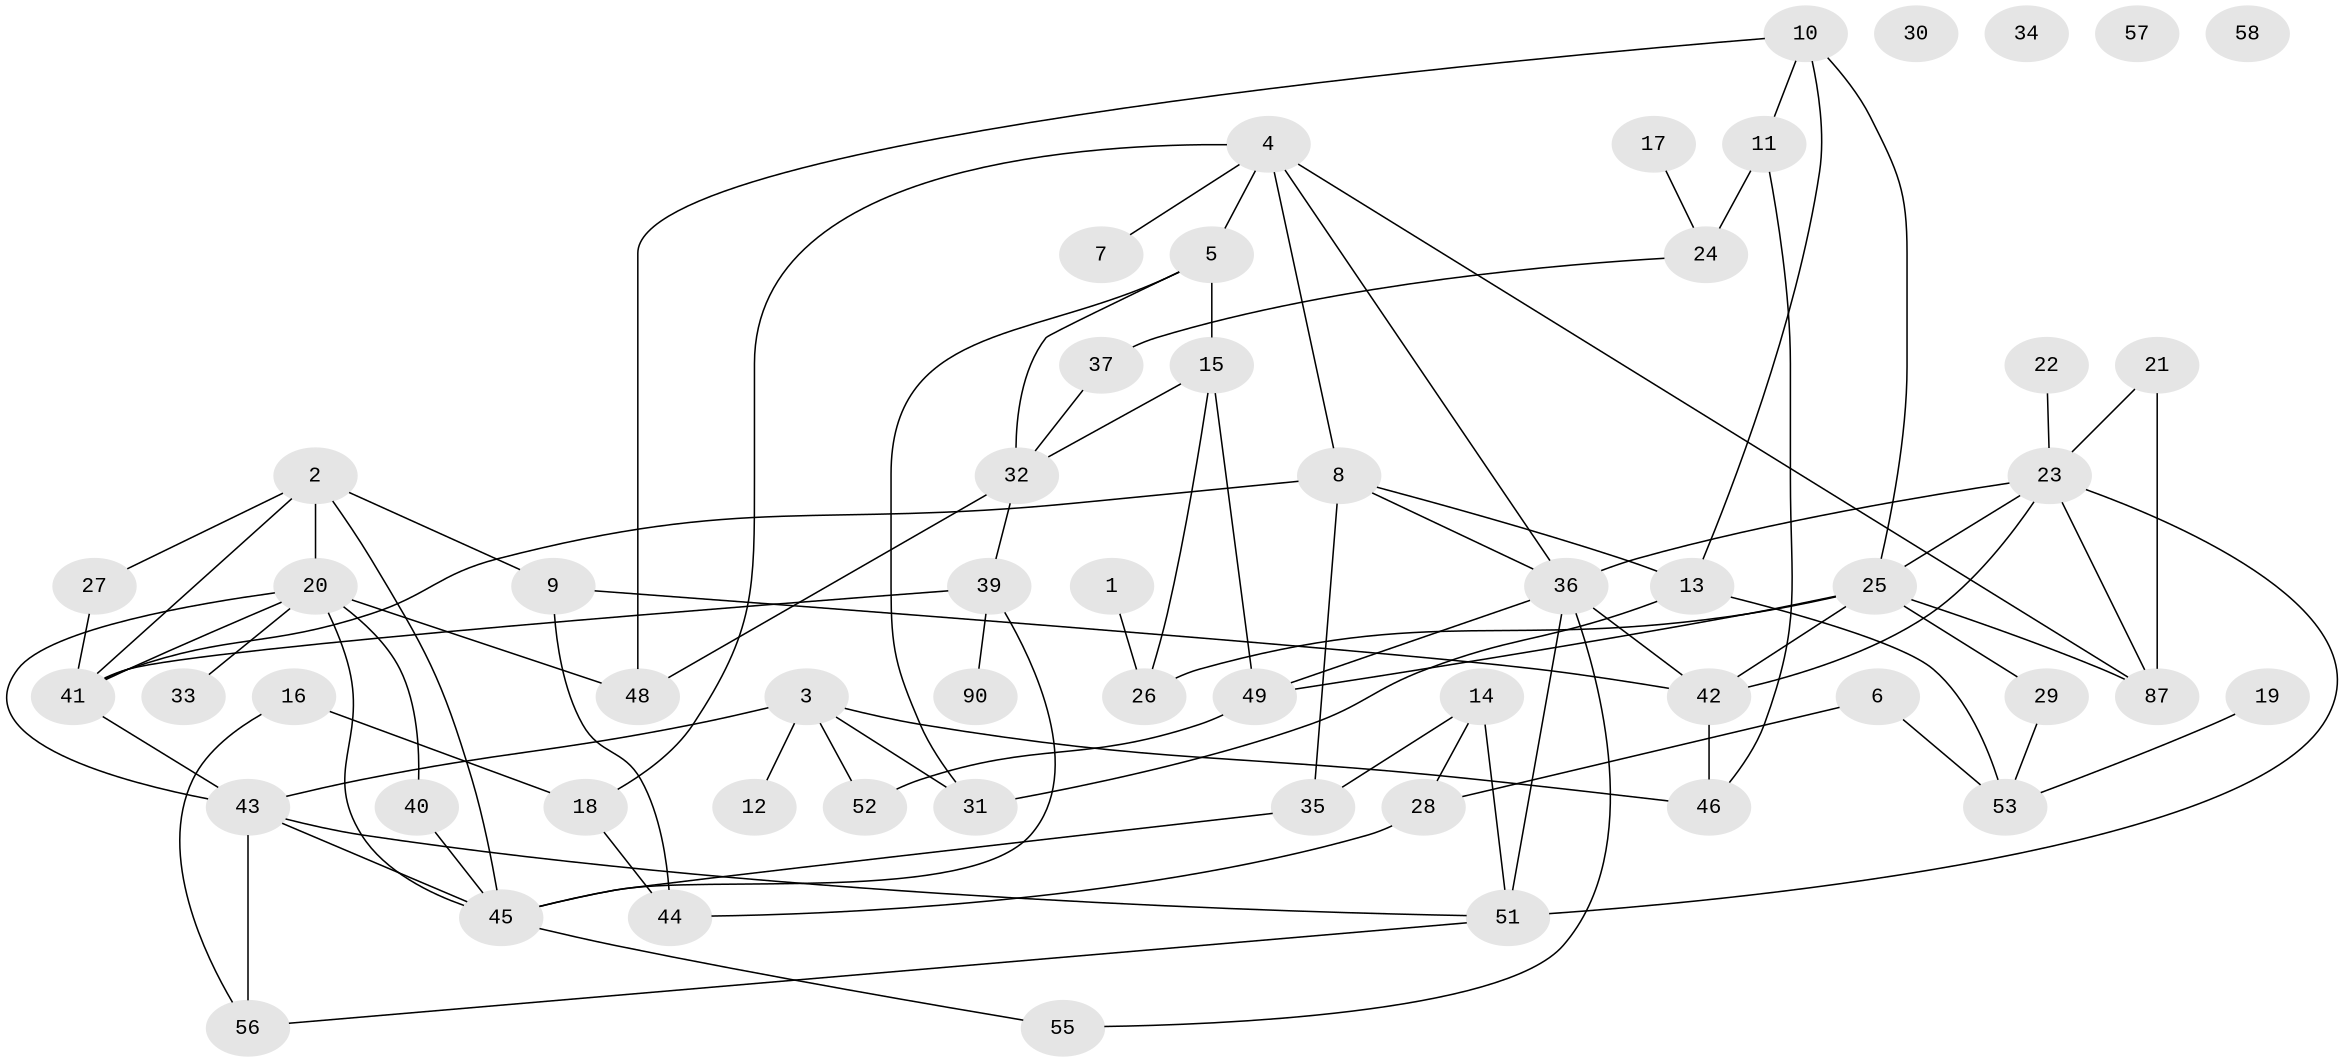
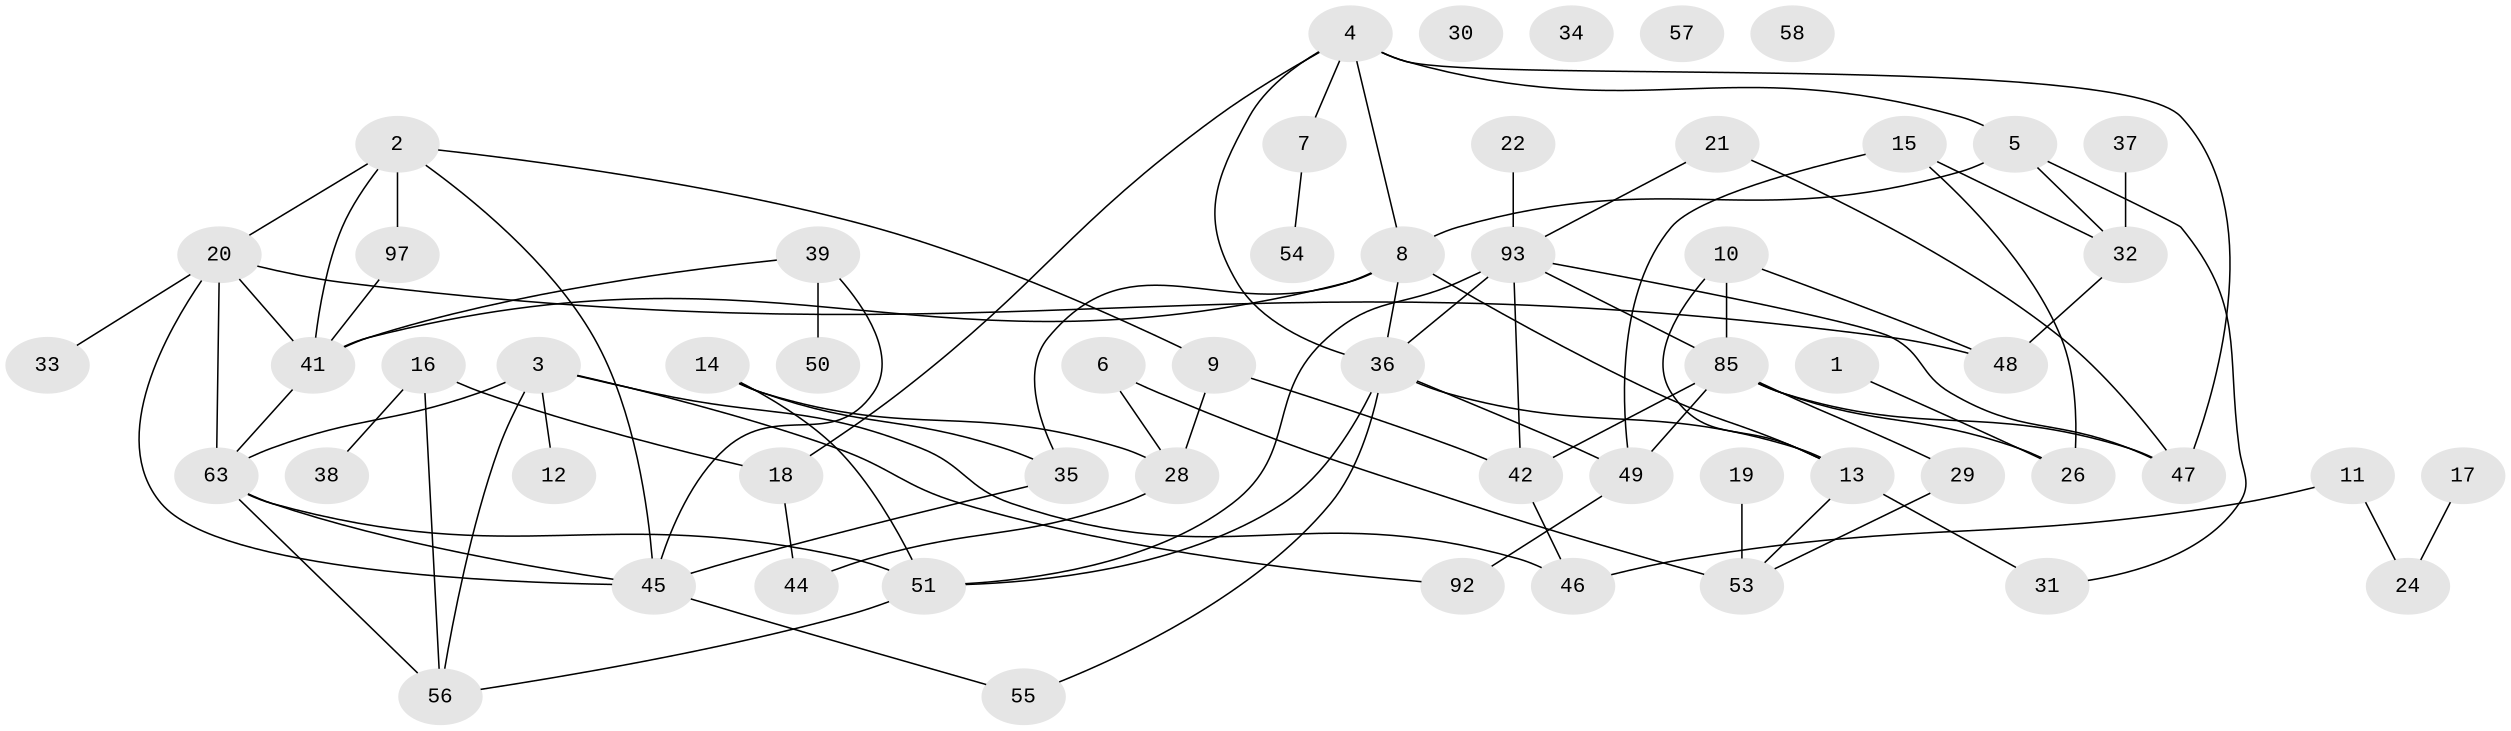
(1785, 89) -> none
none -> (1292, 255)
(1396, 286) -> none
(1212, 310) -> (1695, 199)
none -> (327, 476)
(2050, 476) -> (1513, 255)
(1003, 531) -> none
(95, 586) -> (397, 255)
(1875, 586) -> (1727, 365)
(1640, 643) -> (1598, 418)
(975, 697) -> (818, 365)
(2157, 697) -> (2184, 476)
(612, 752) -> (1196, 421)
(891, 752) -> (477, 520)
(248, 807) -> (216, 476)
(417, 807) -> none
(865, 807) -> (1463, 586)
